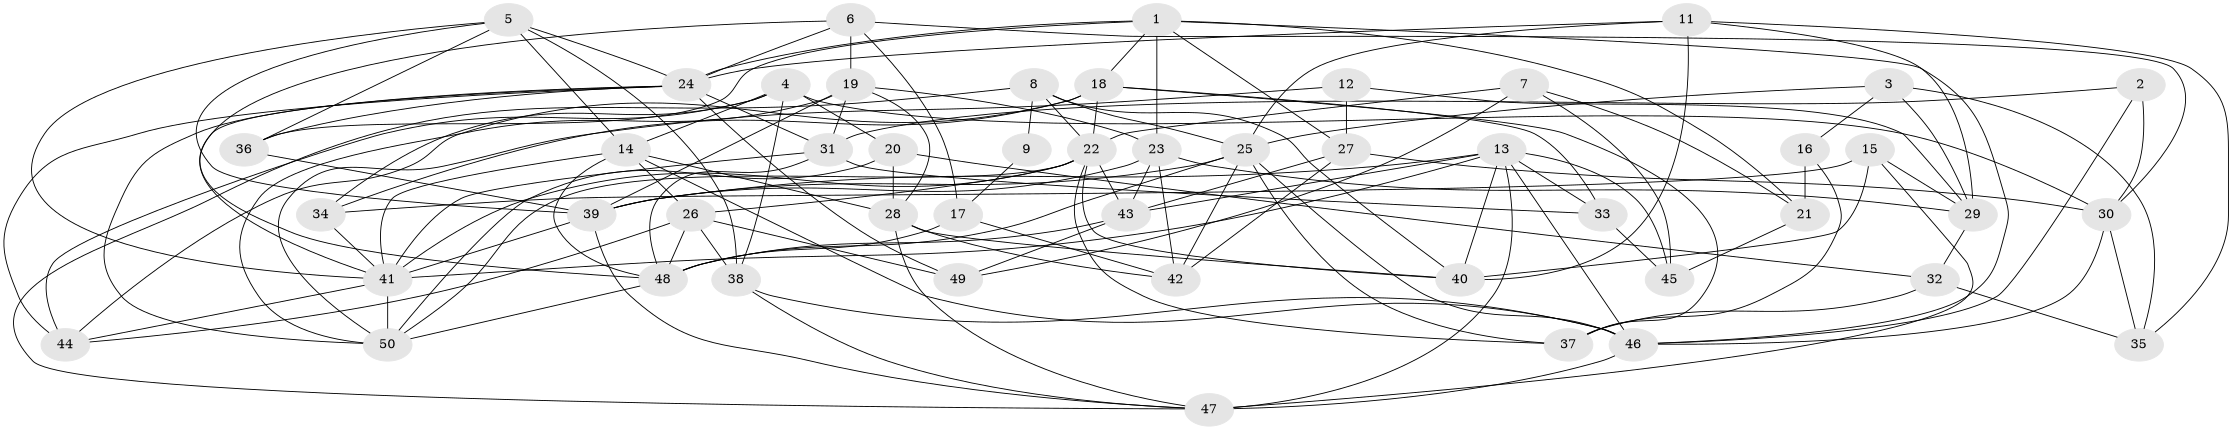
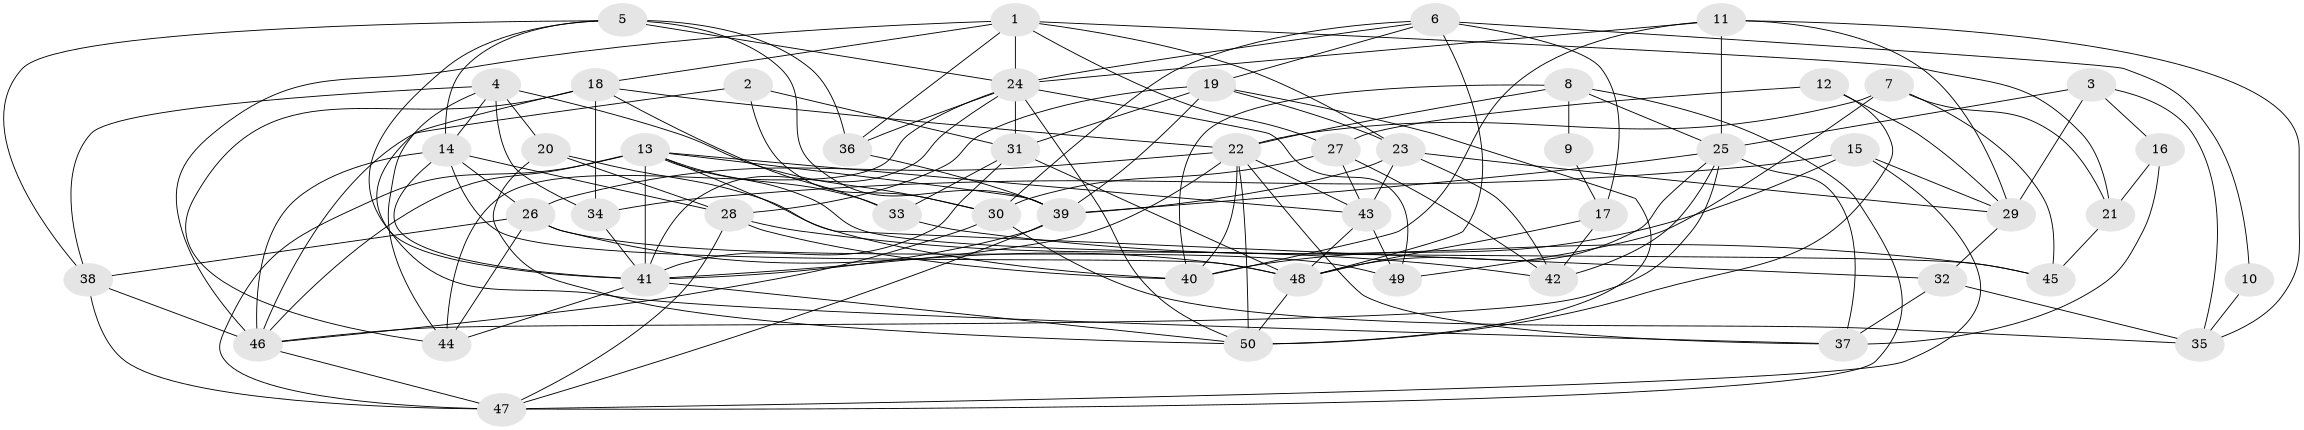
none -> (2249, 280)
